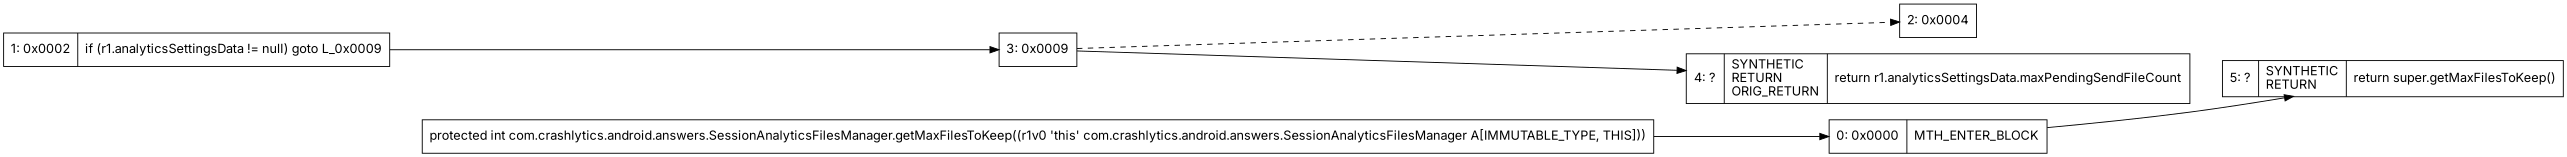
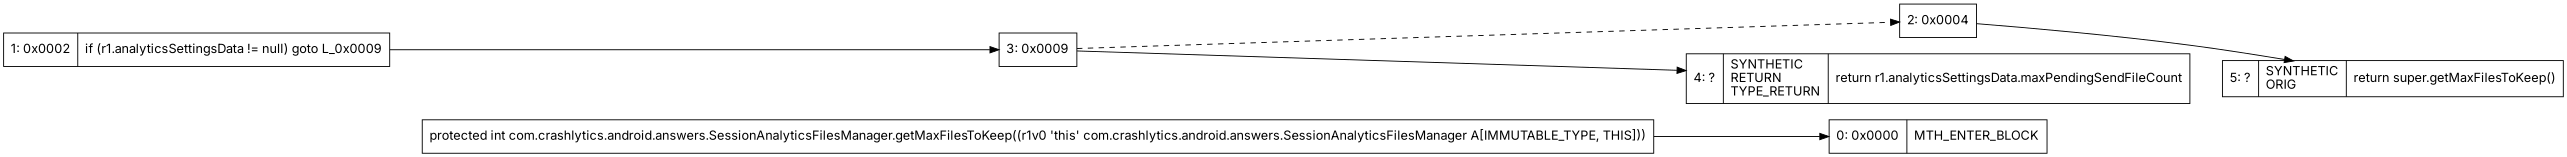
(2292, 85) -> (2281, 85)
(1775, 92) -> (1776, 92)
(2166, 115) -> (2131, 38)
